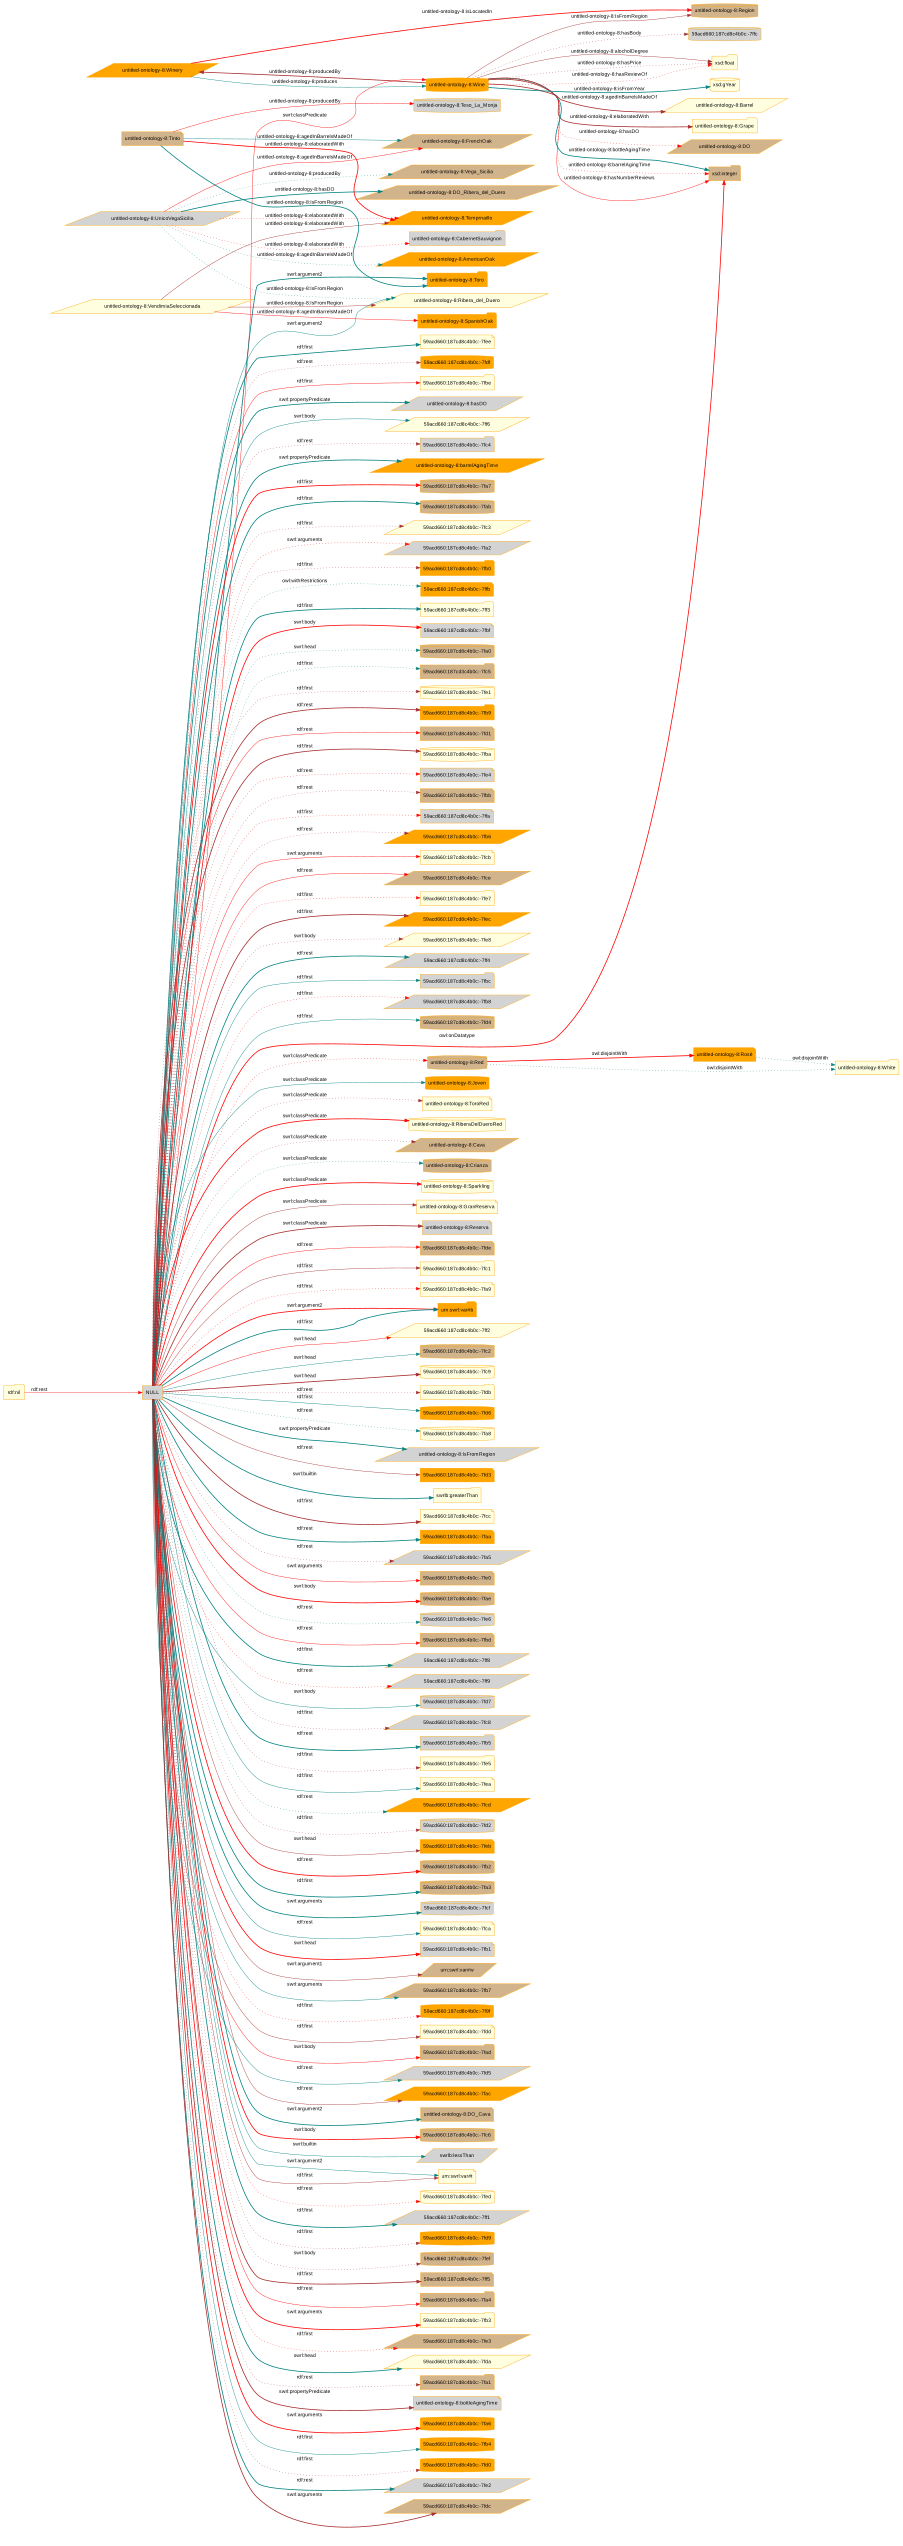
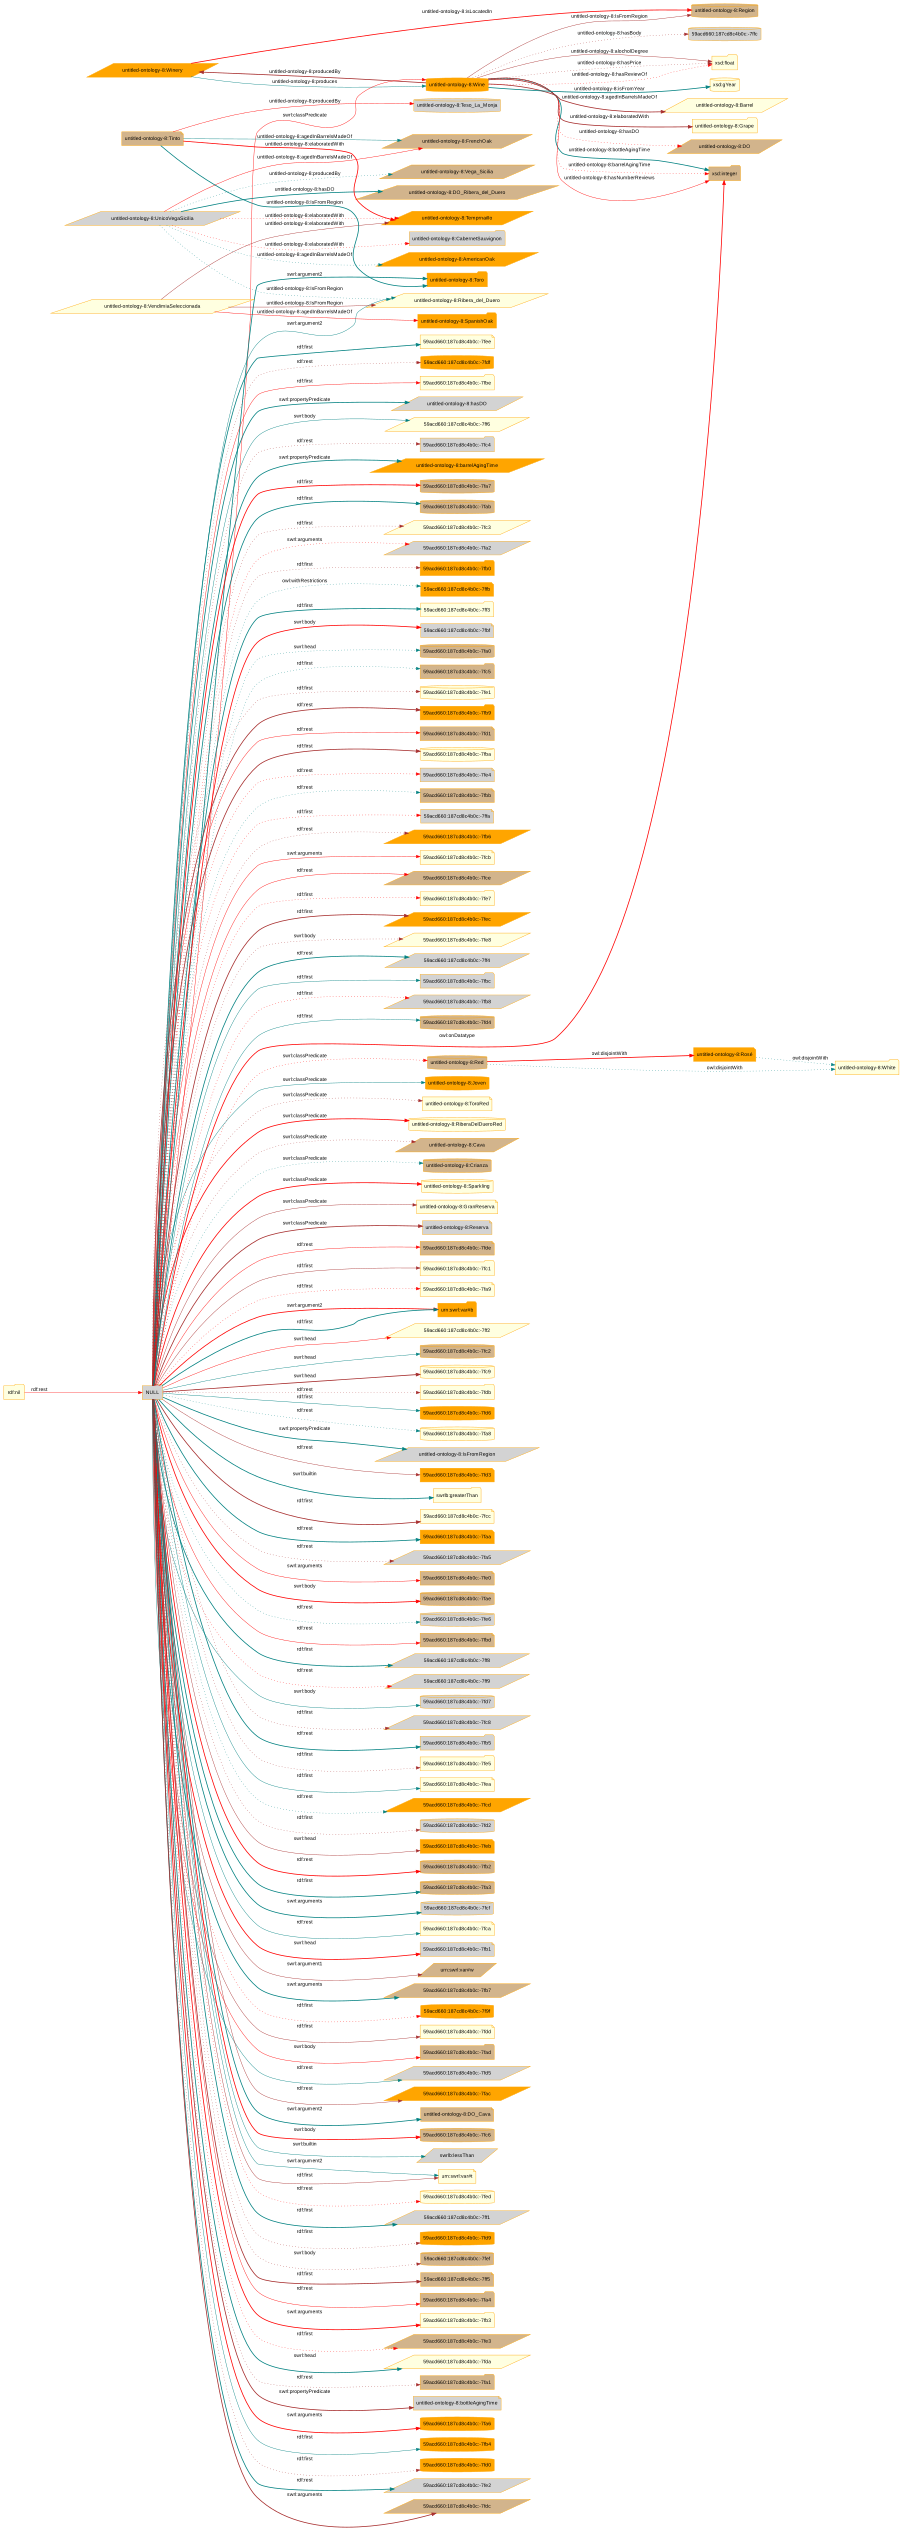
(205, 916) -> (205, 916)
(211, 1897) -> (211, 1897)
